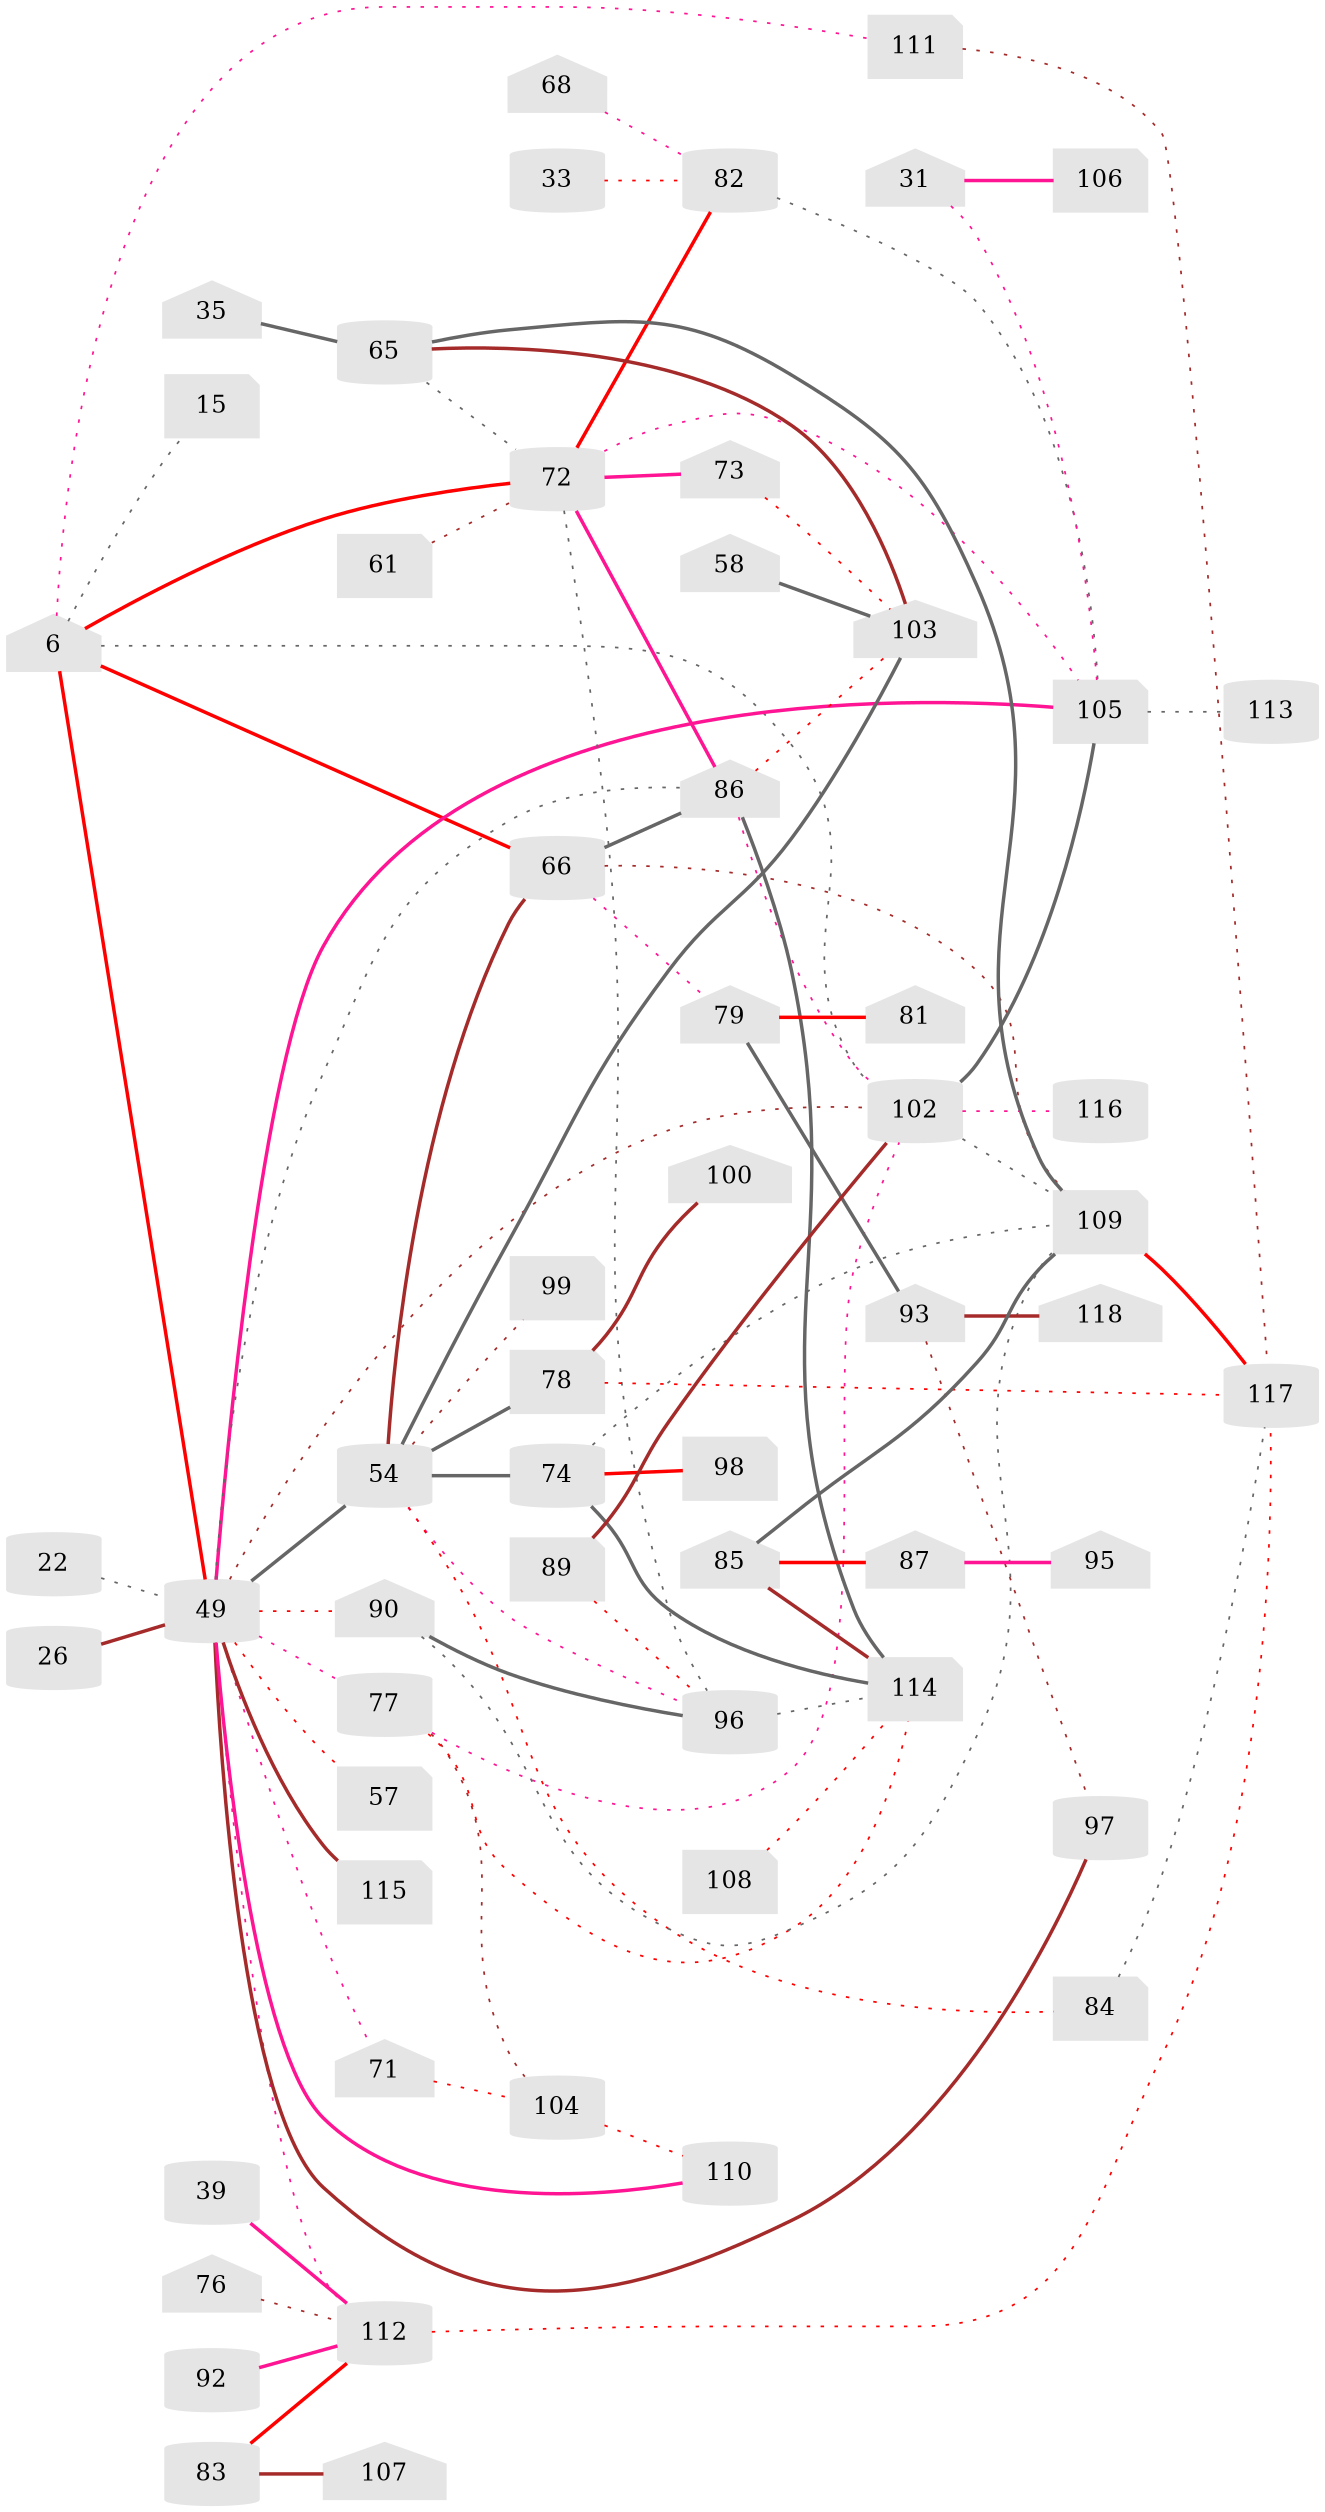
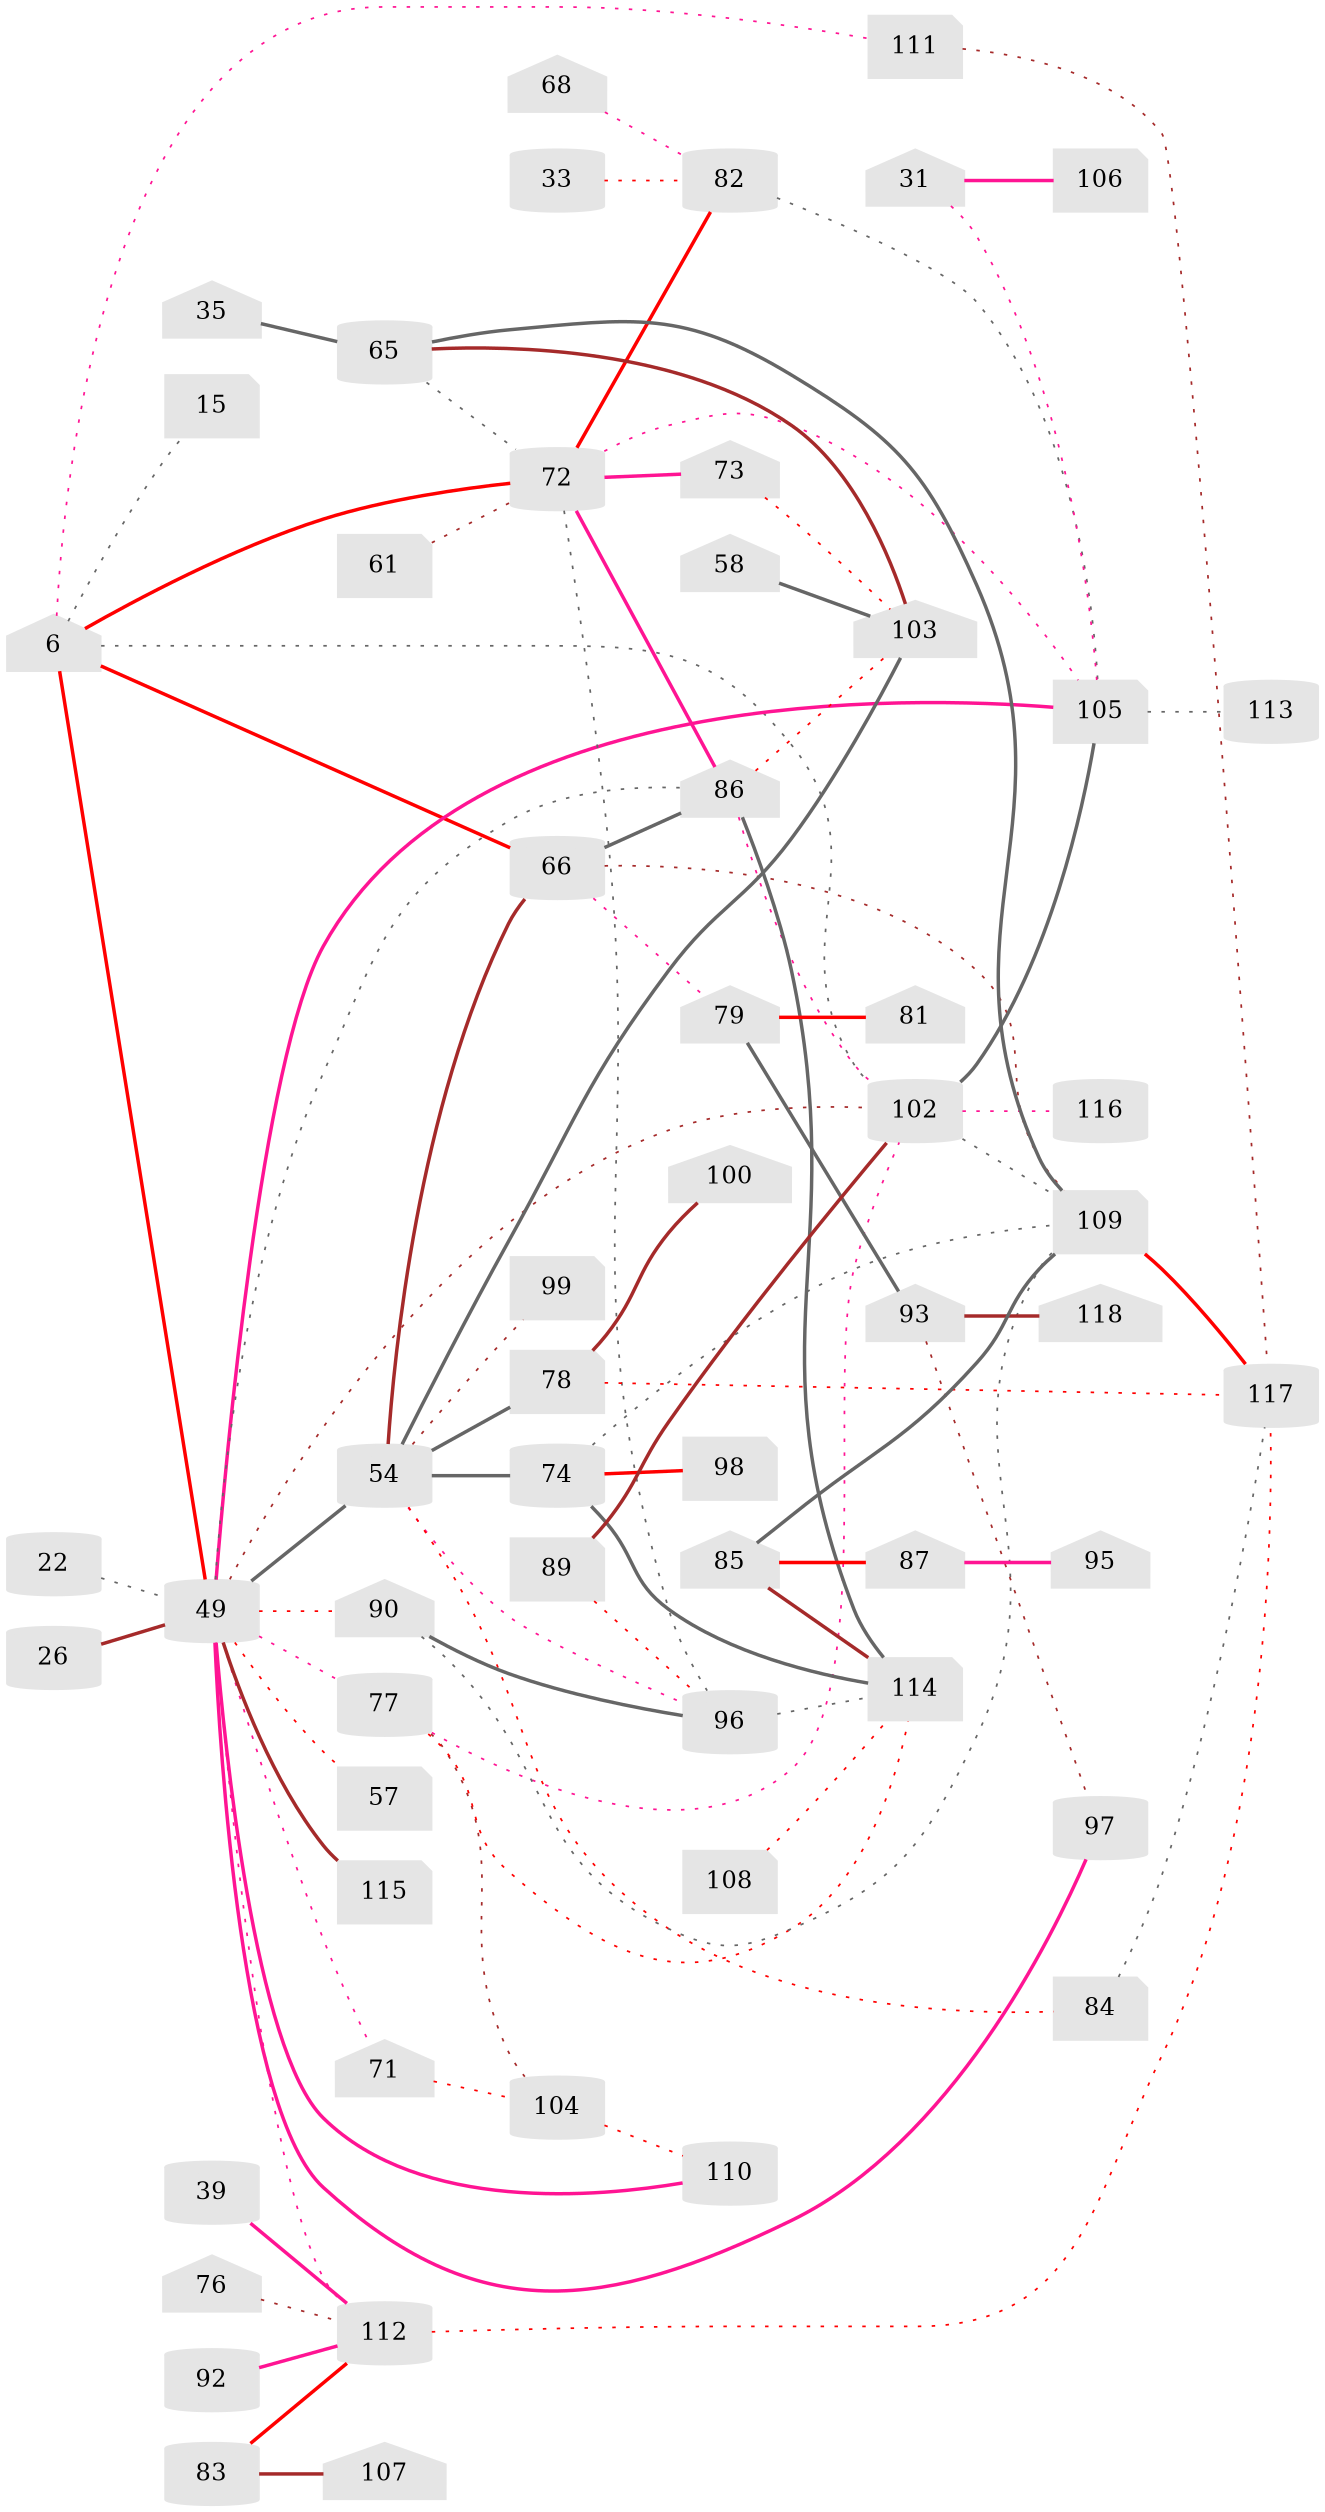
(506, 2286) -> (506, 2286)
